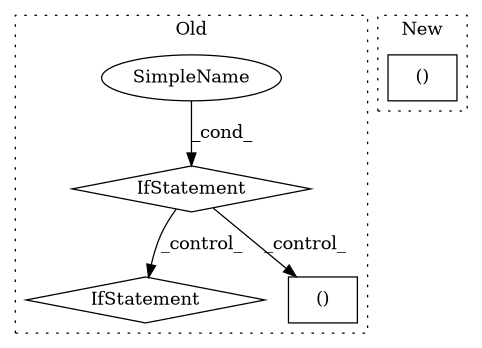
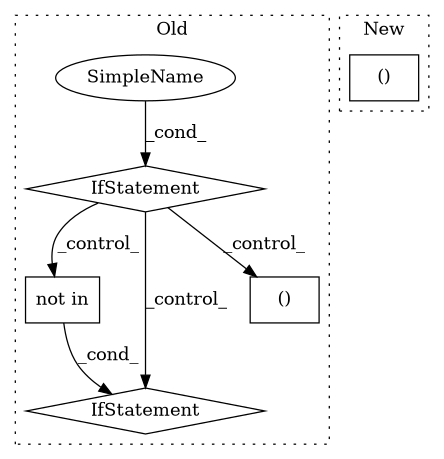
none -> (63, 300)
